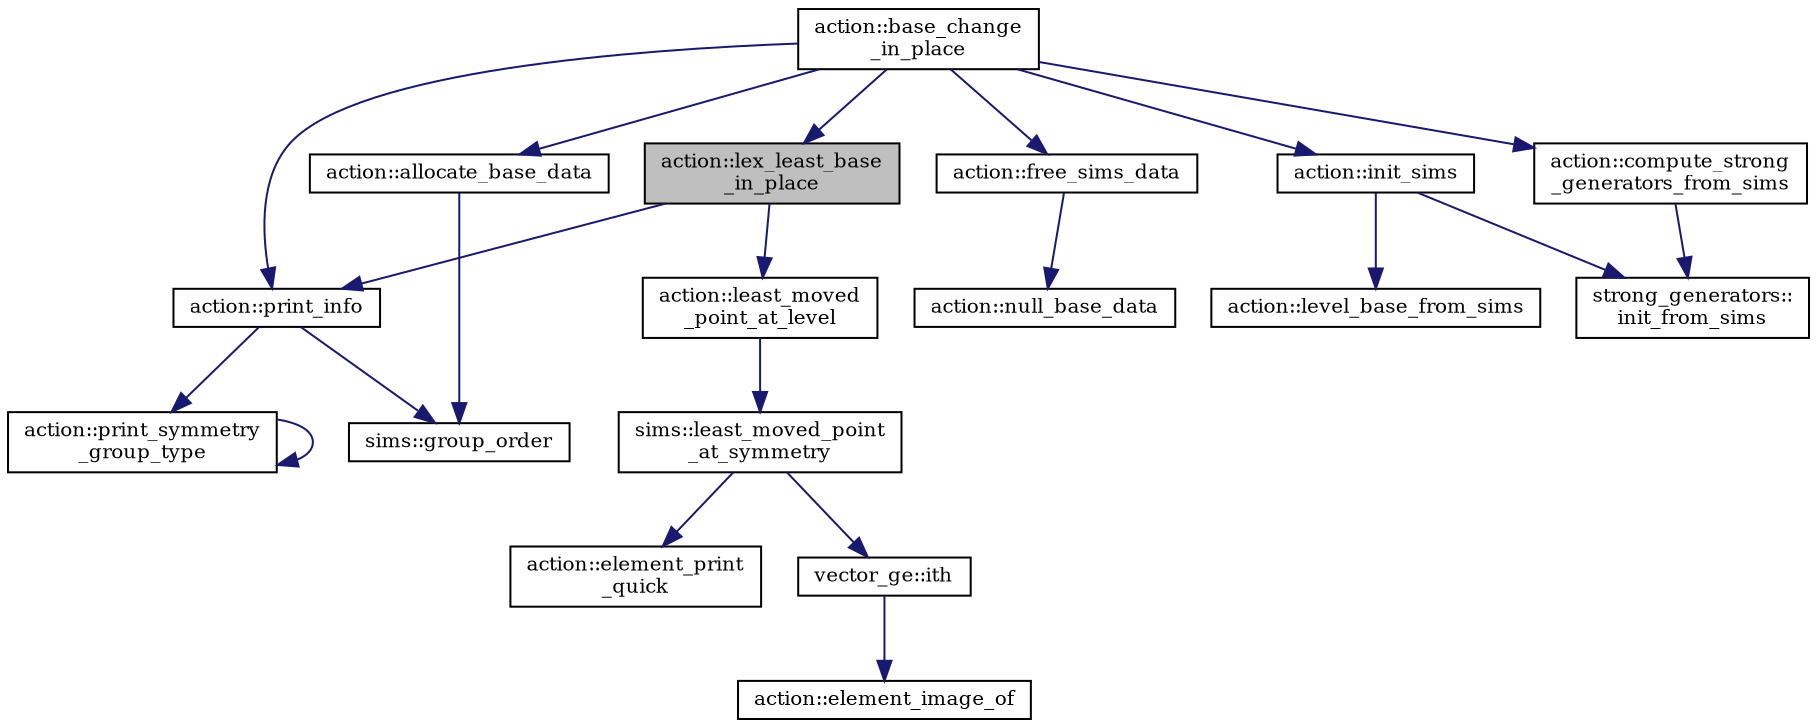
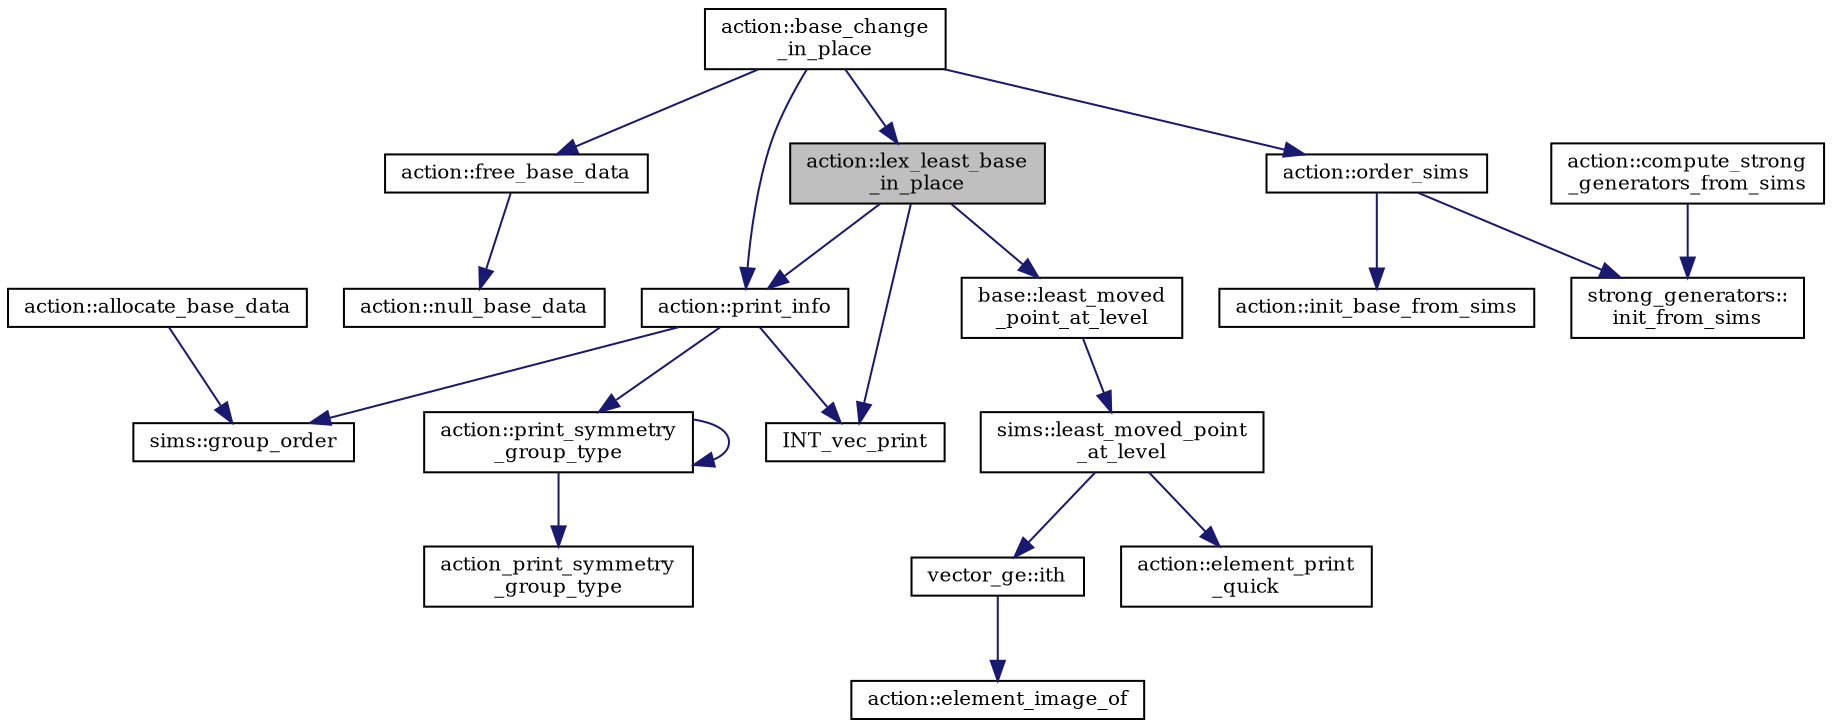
(1277, 103) -> none
(679, 109) -> none
(1067, 173) -> (516, 173)
(1376, 173) -> (1377, 173)
(760, 308) -> (1072, 308)
(1376, 308) -> (1377, 308)
(760, 442) -> (1122, 442)
none -> (855, 442)
none -> (559, 577)
